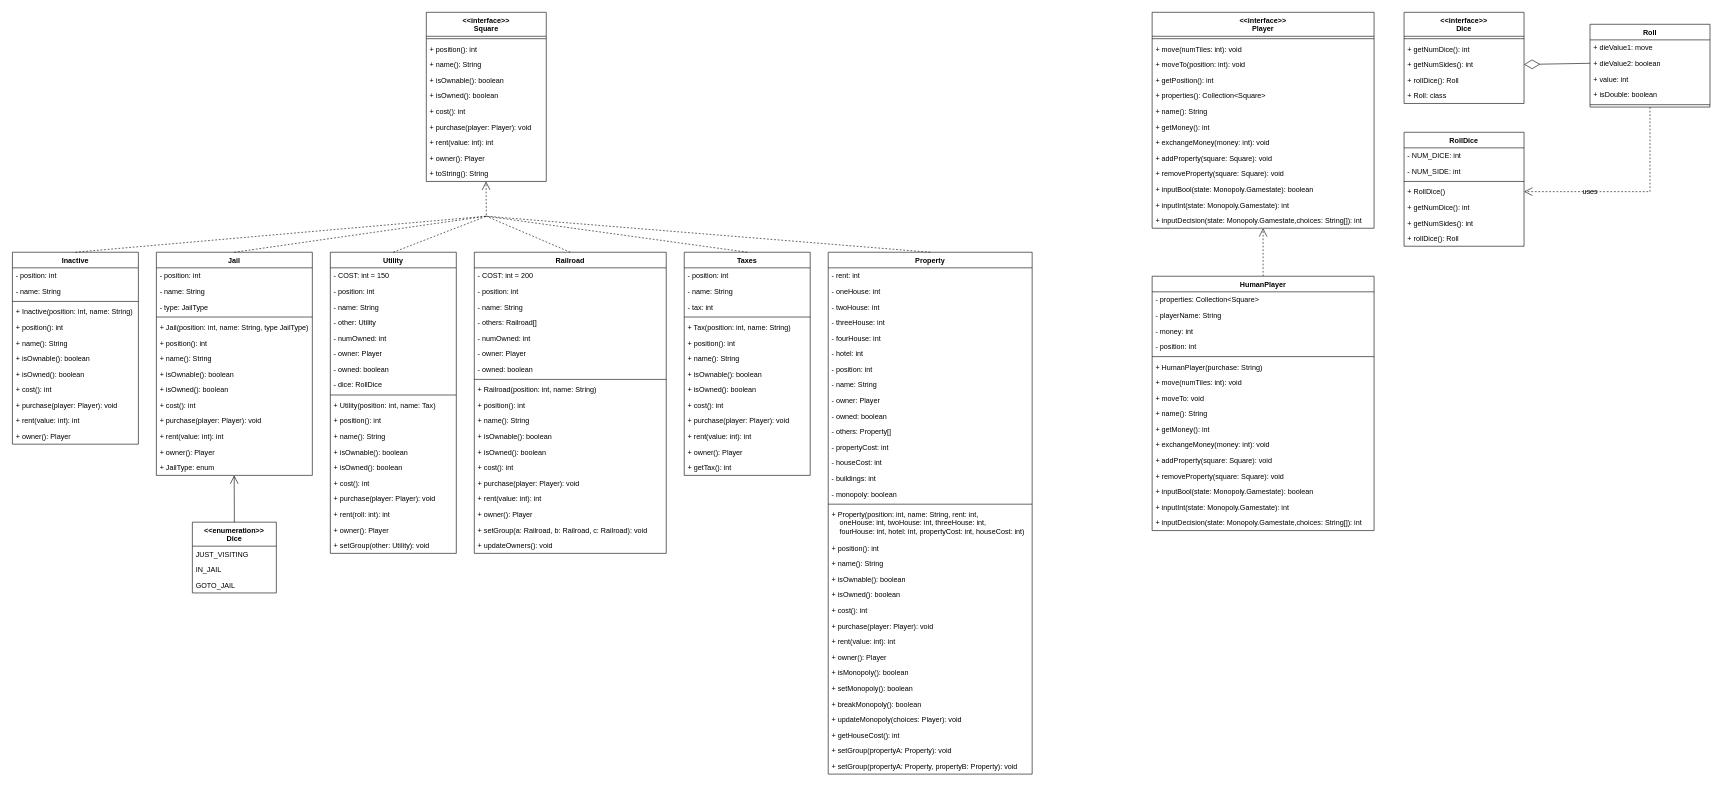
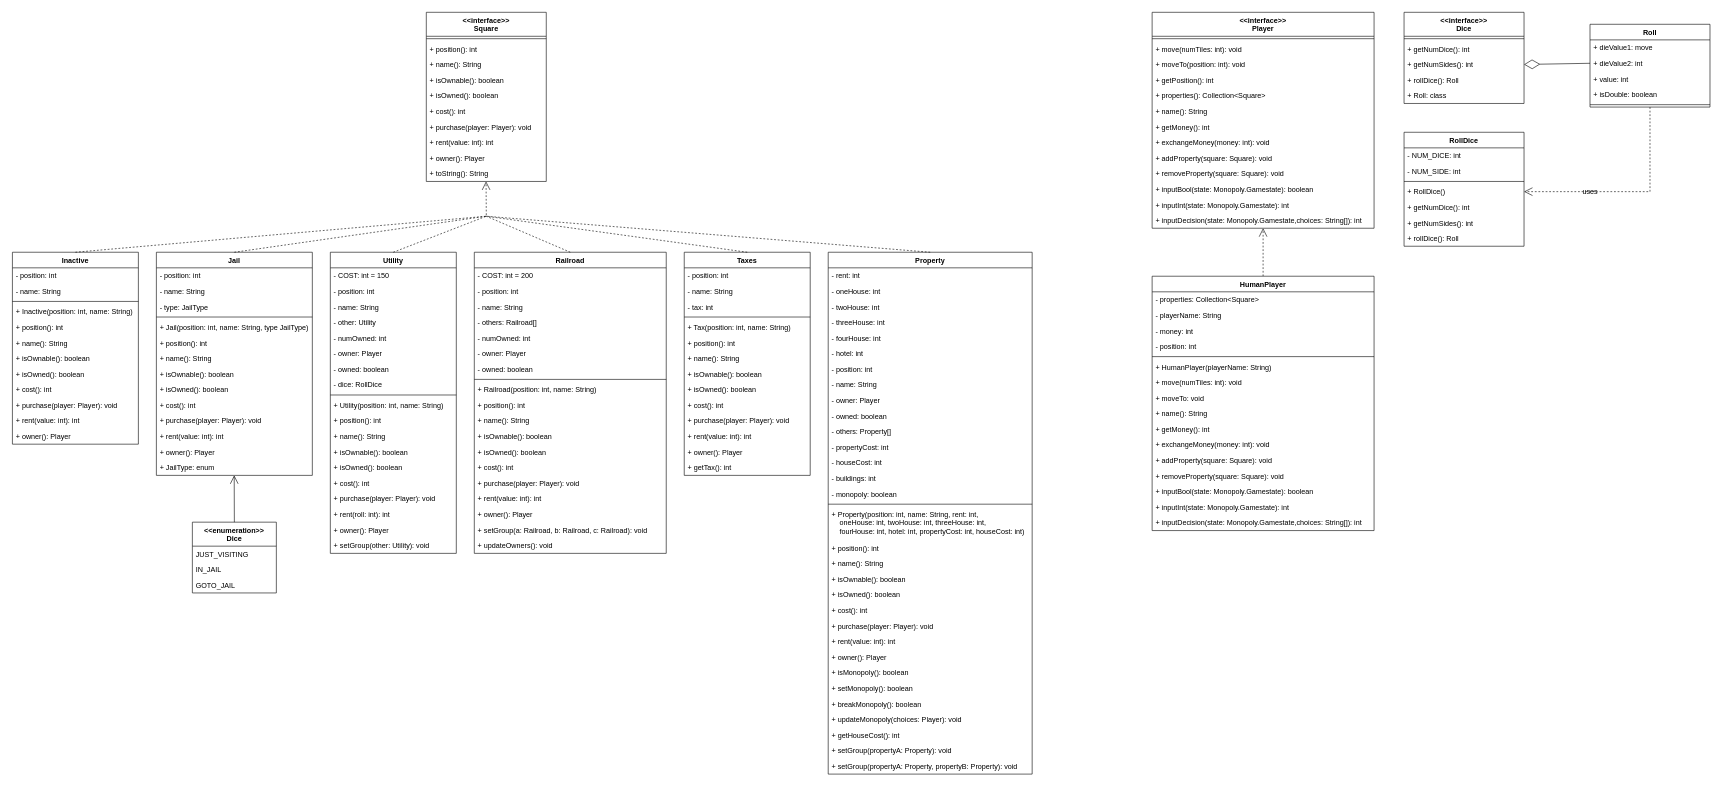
(1628, 64) -> (1620, 64)
(1213, 367) -> (1217, 367)
(392, 406) -> (397, 406)
